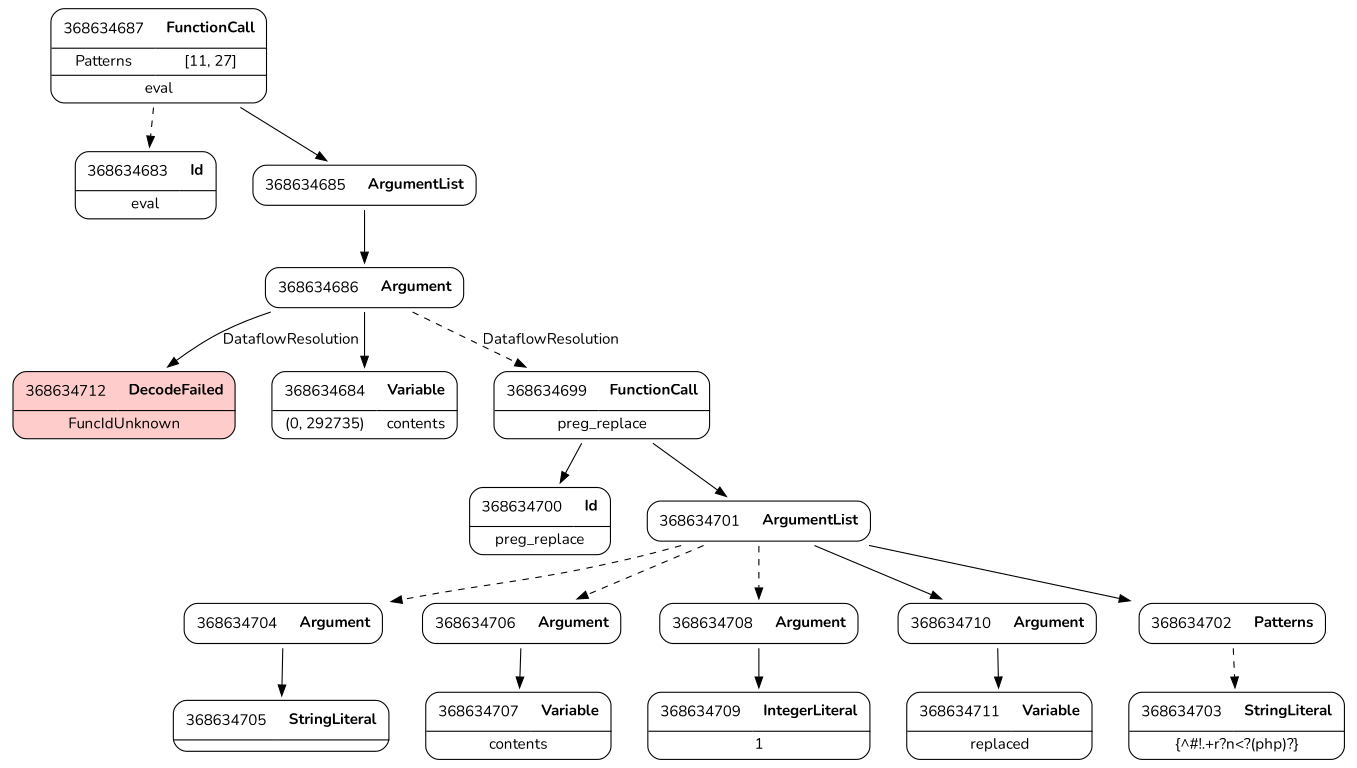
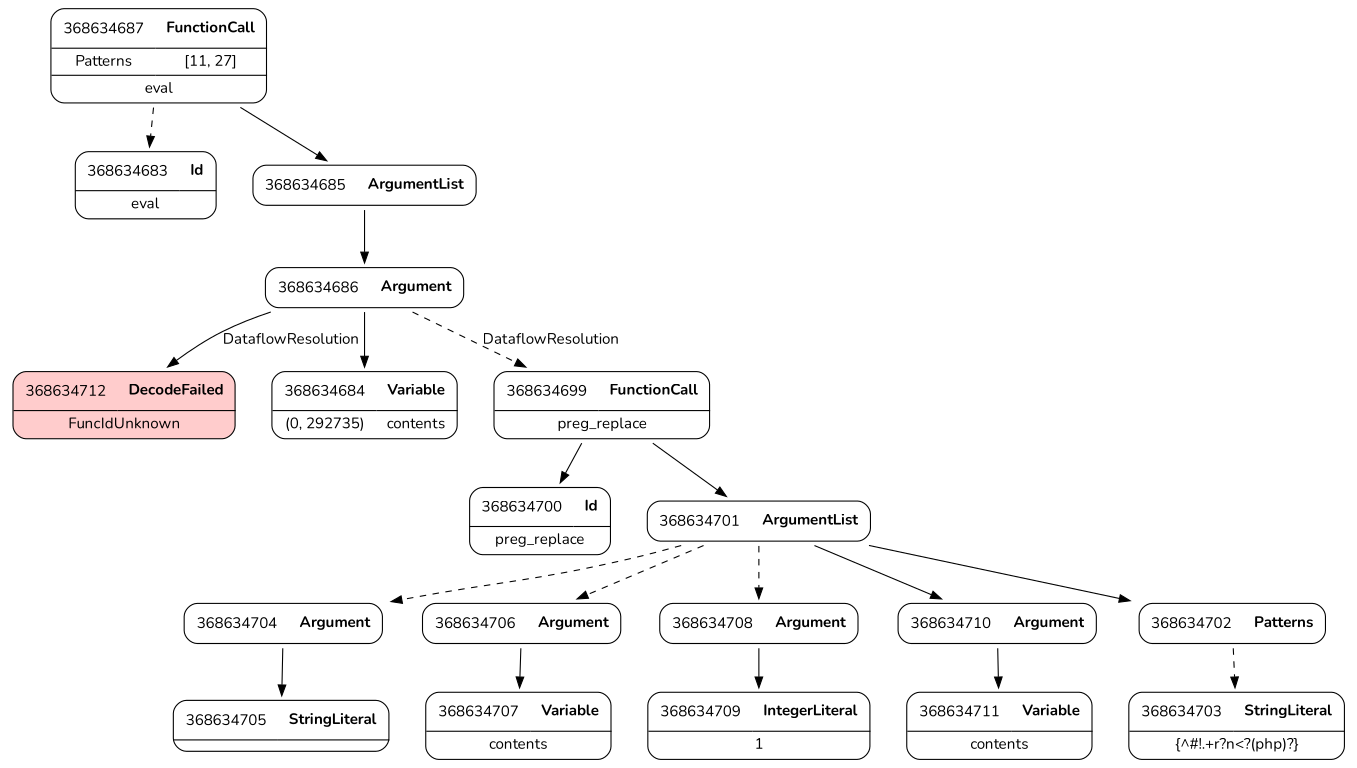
(1000, 744) -> (1000, 744)
